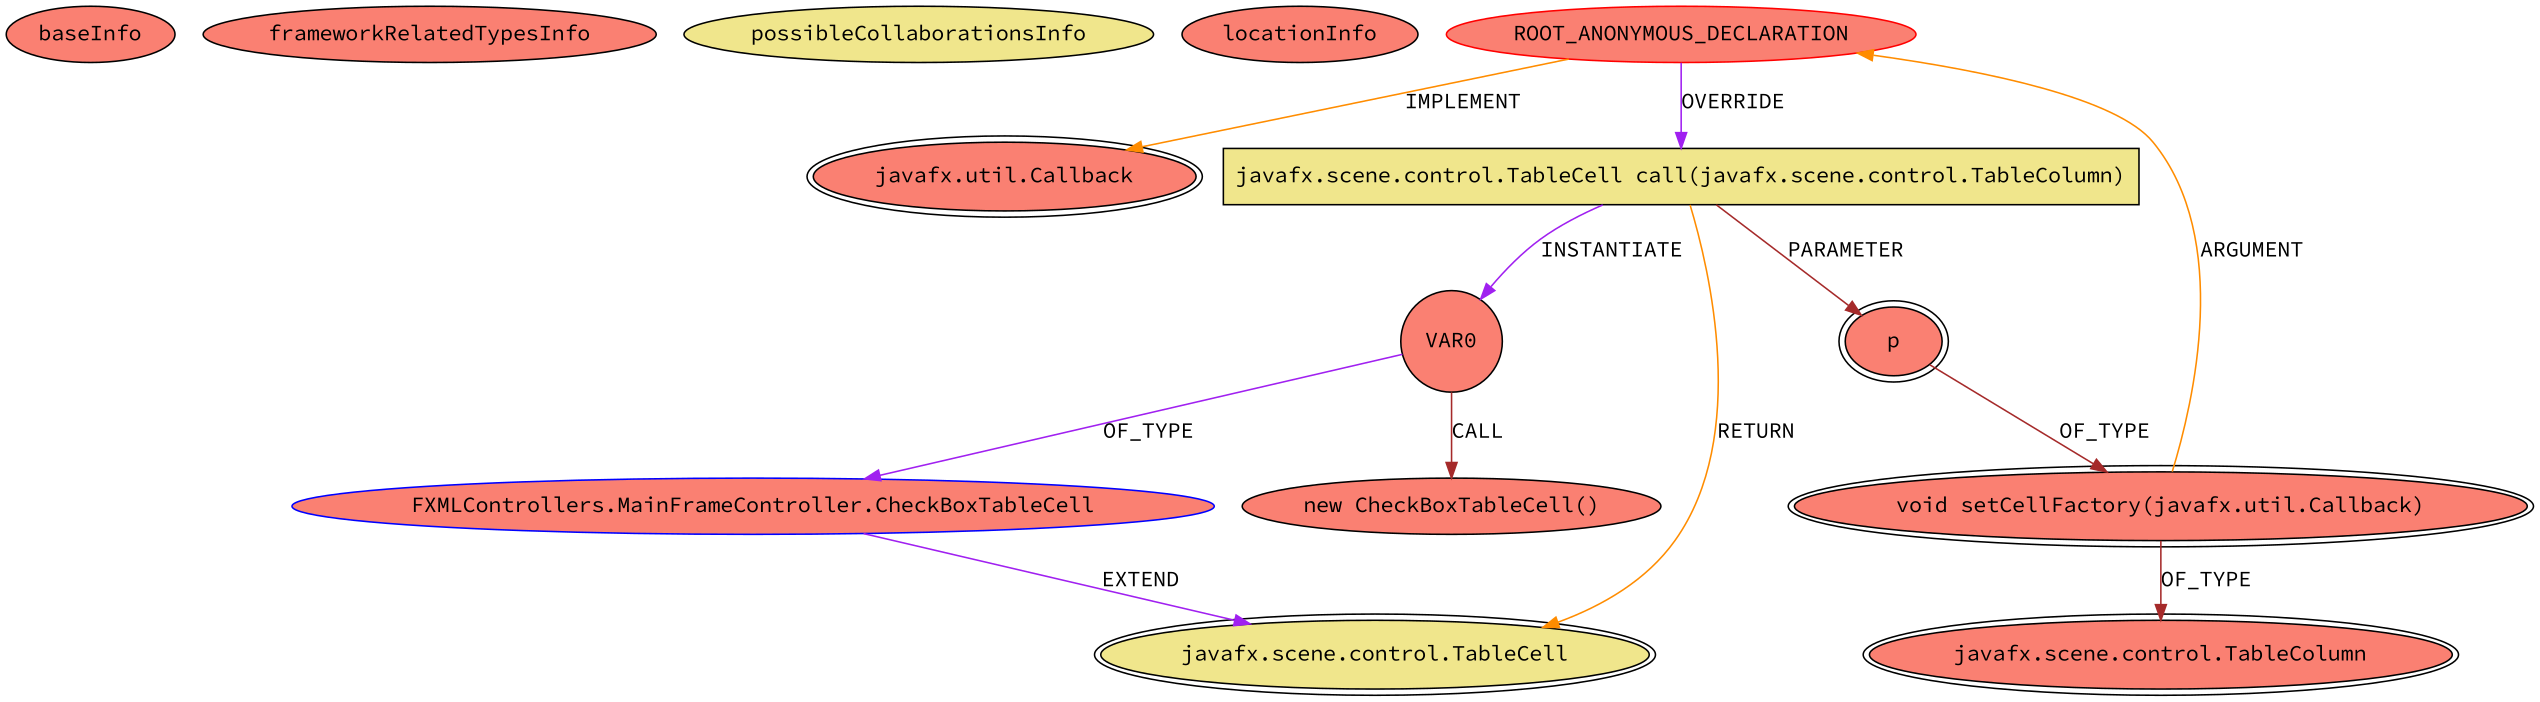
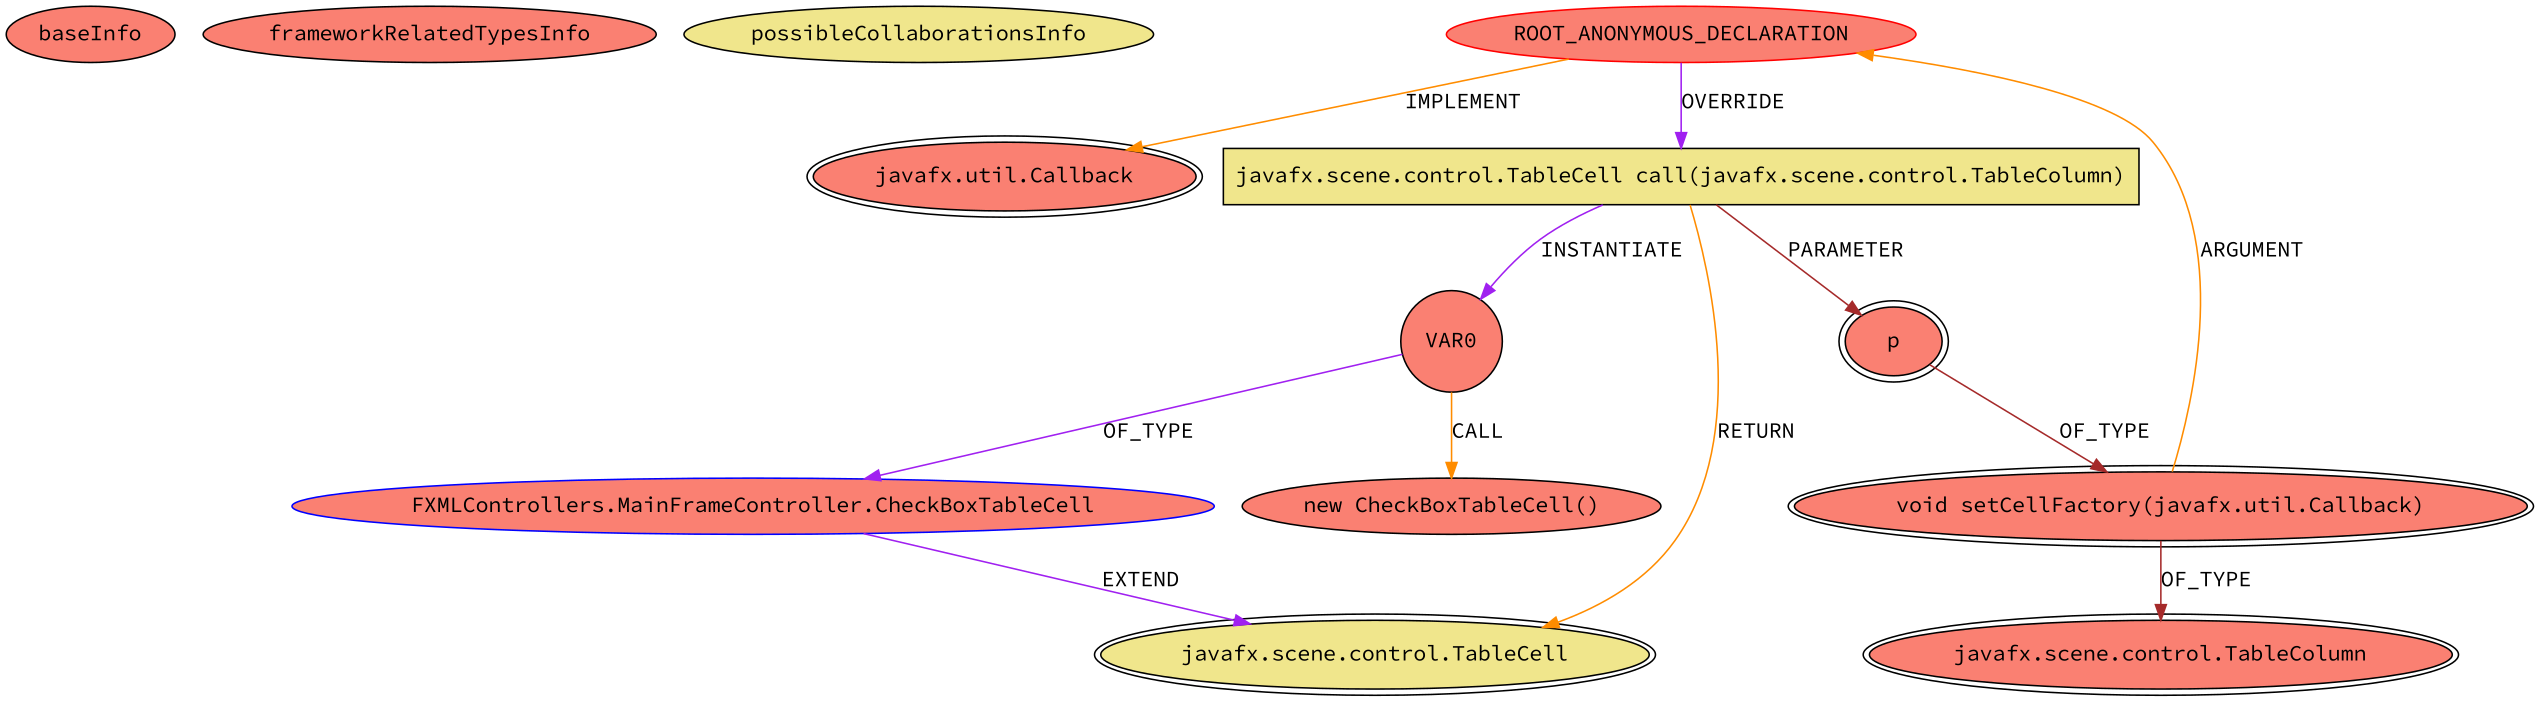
(1300, 34) -> none
(1452, 427) -> (1452, 427)
